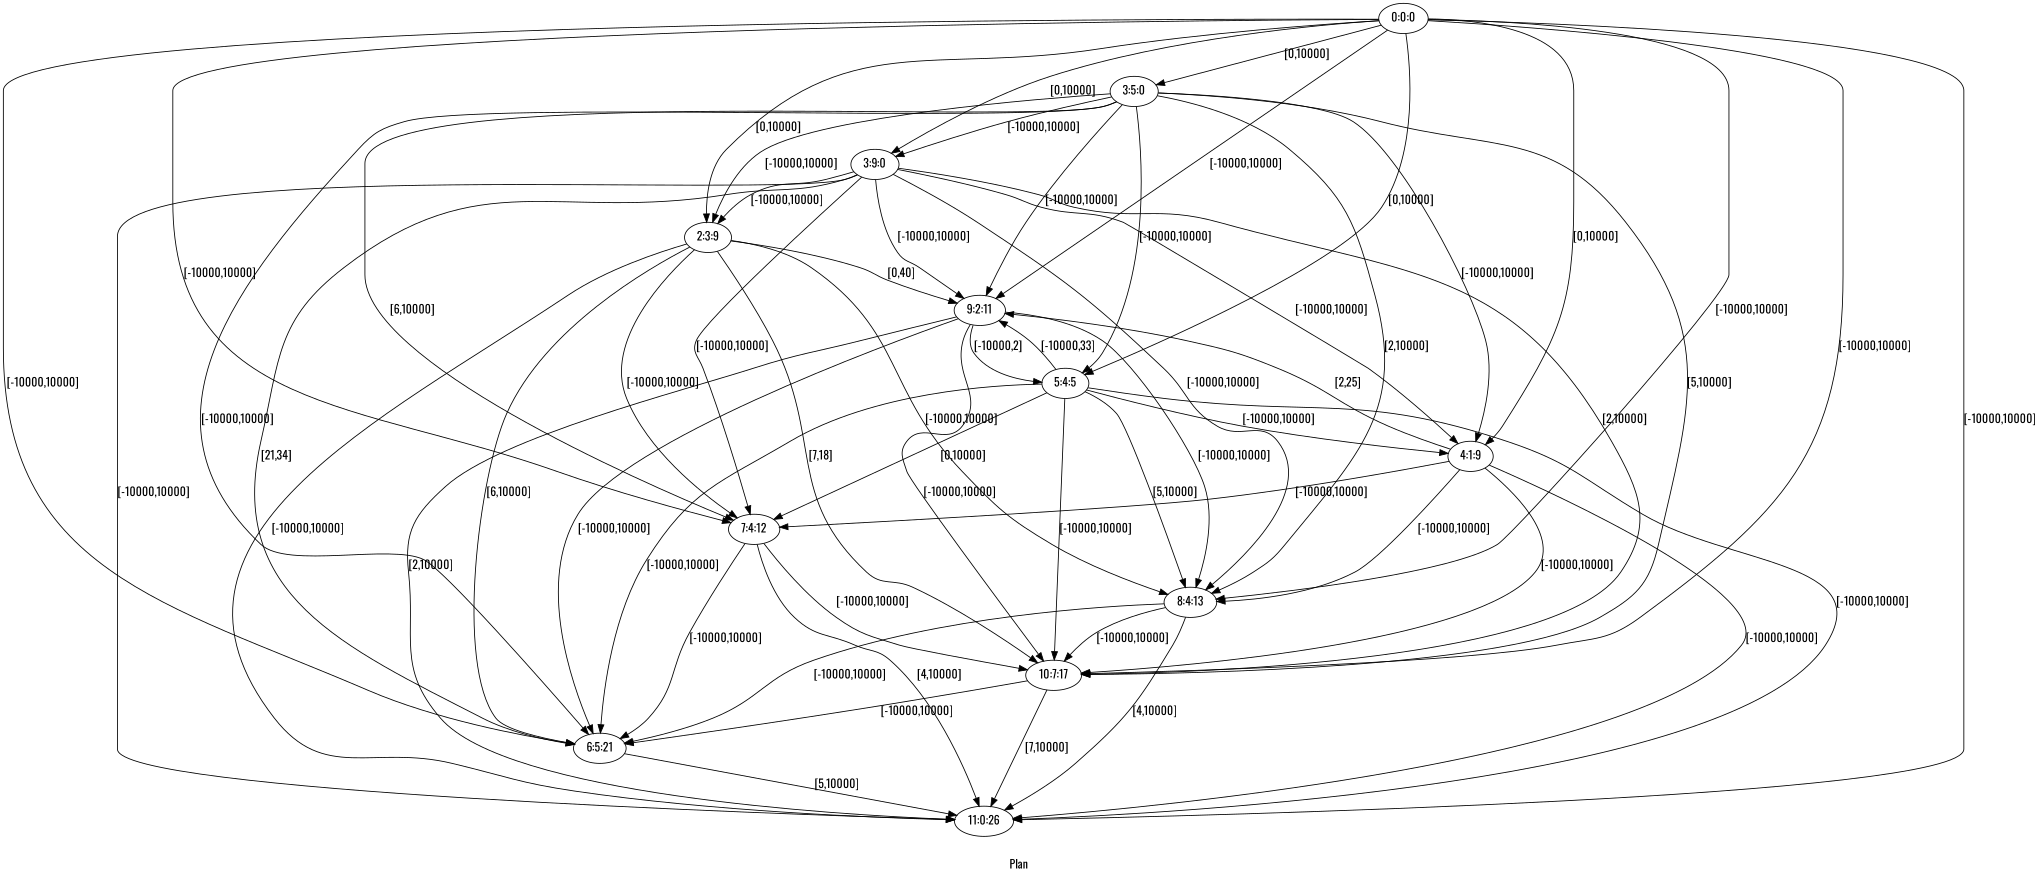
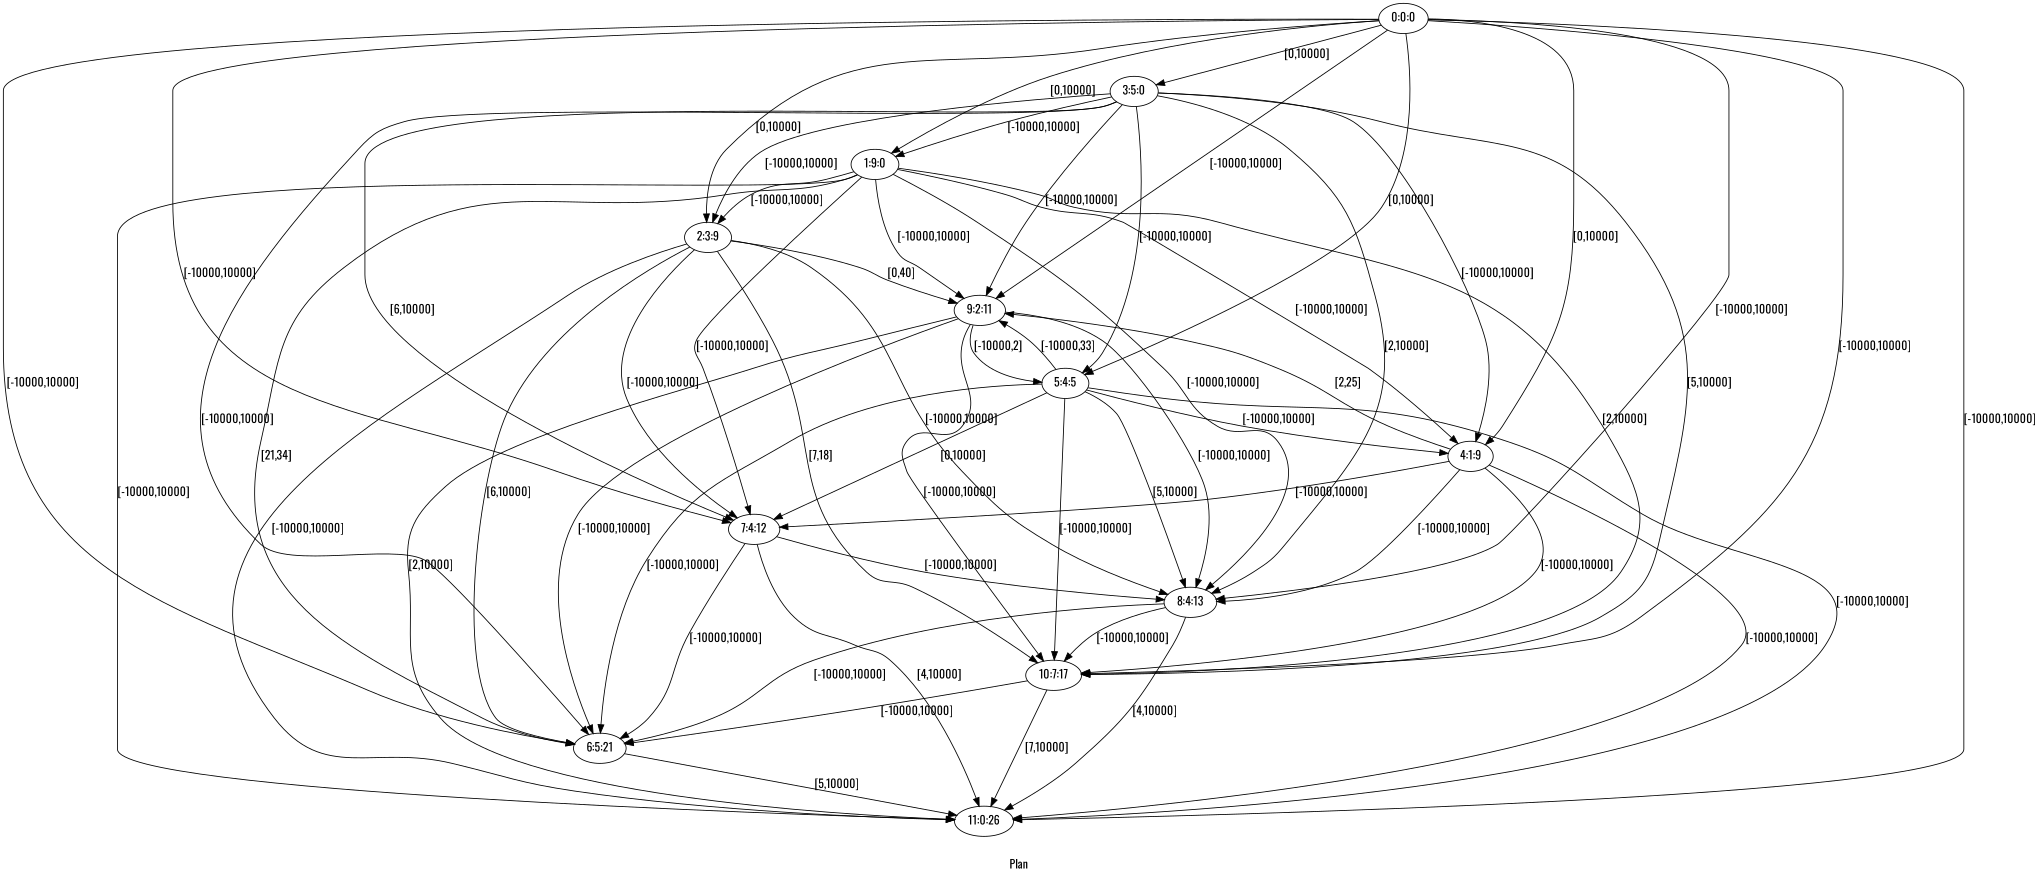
(875, 164) -> (875, 164)
(868, 635) -> (964, 579)
